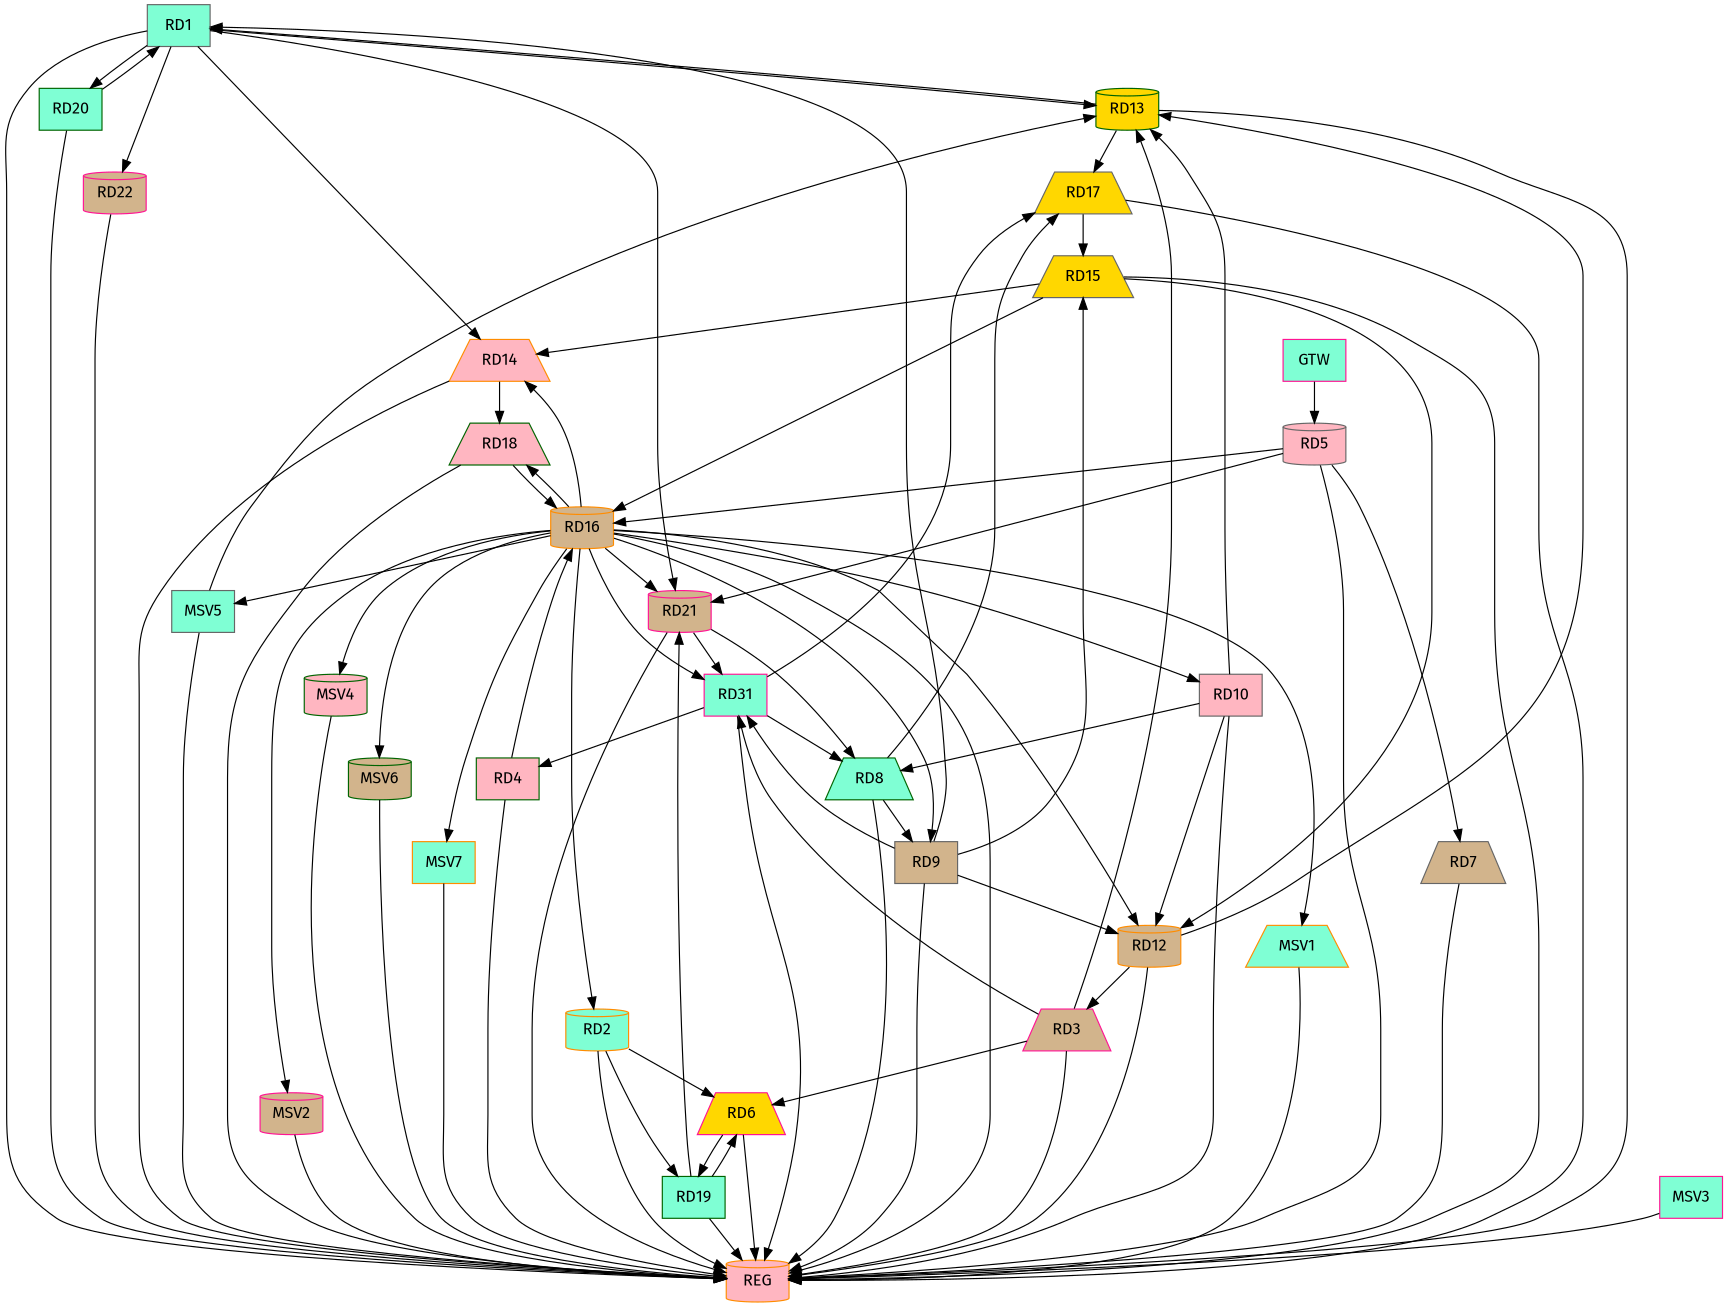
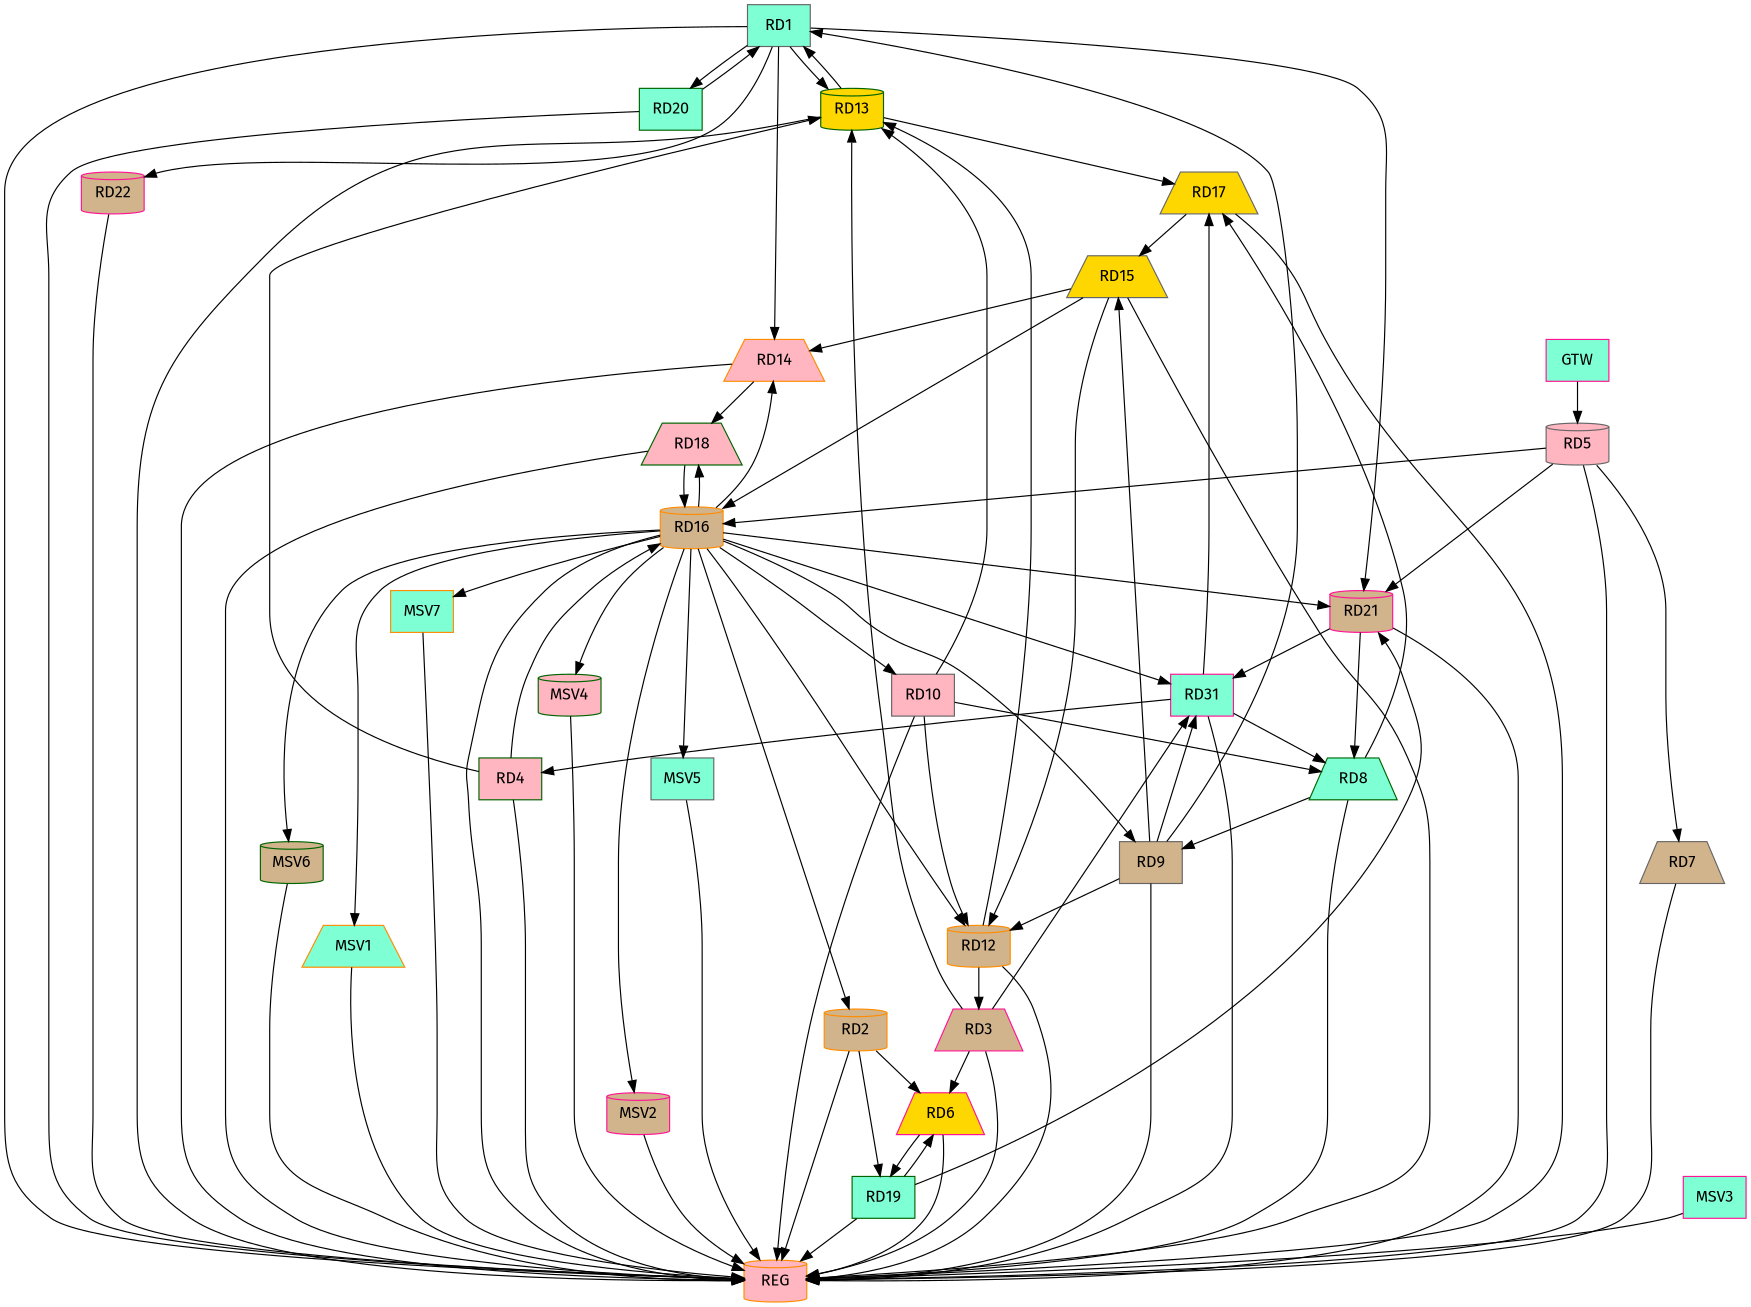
(590, 266) -> (270, 303)
(597, 1030) -> (856, 1030)
